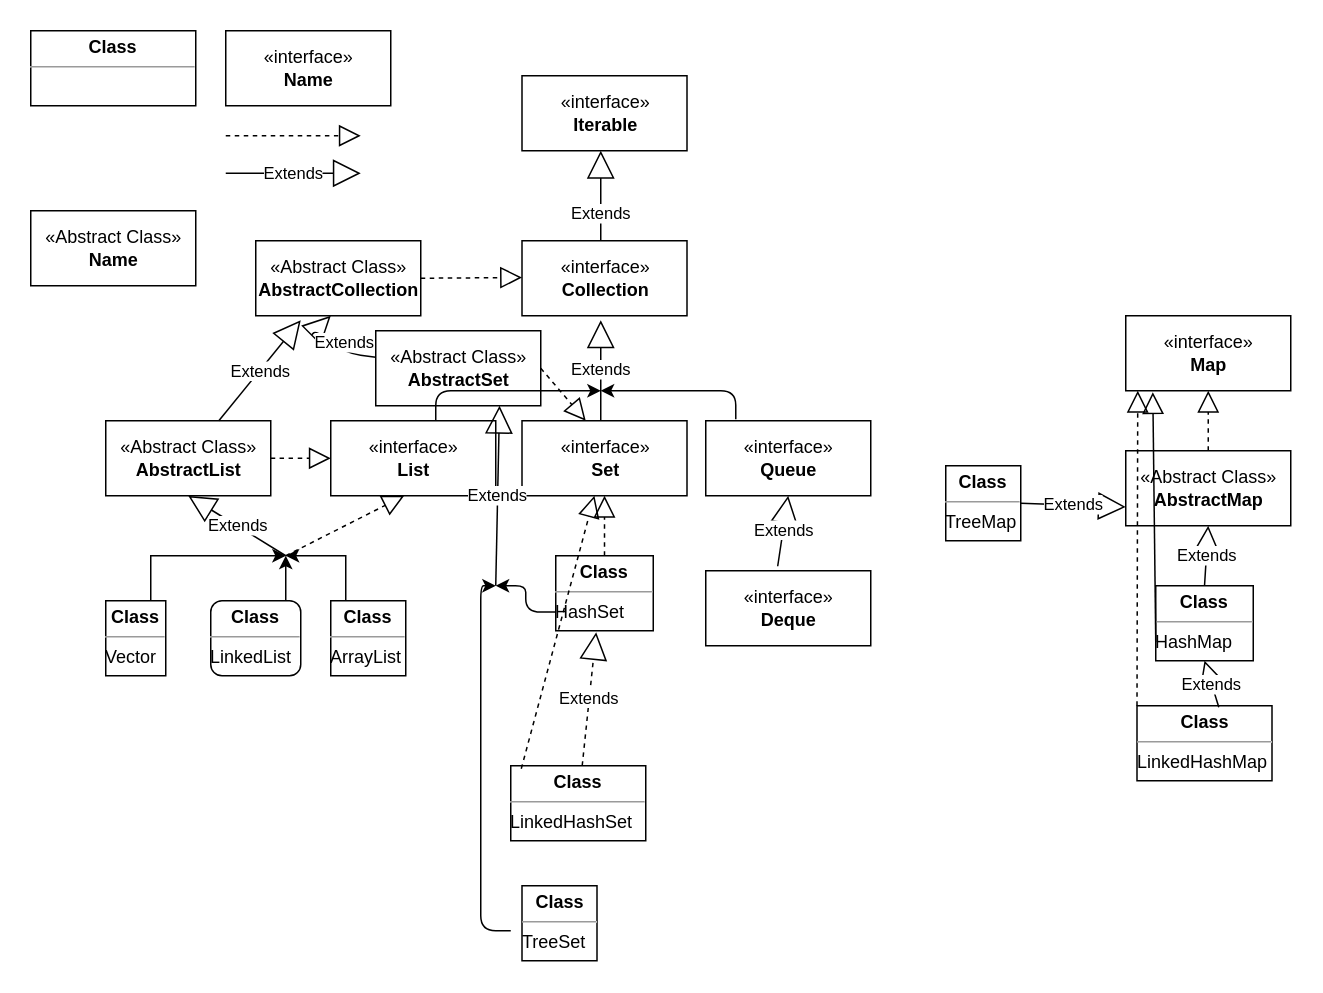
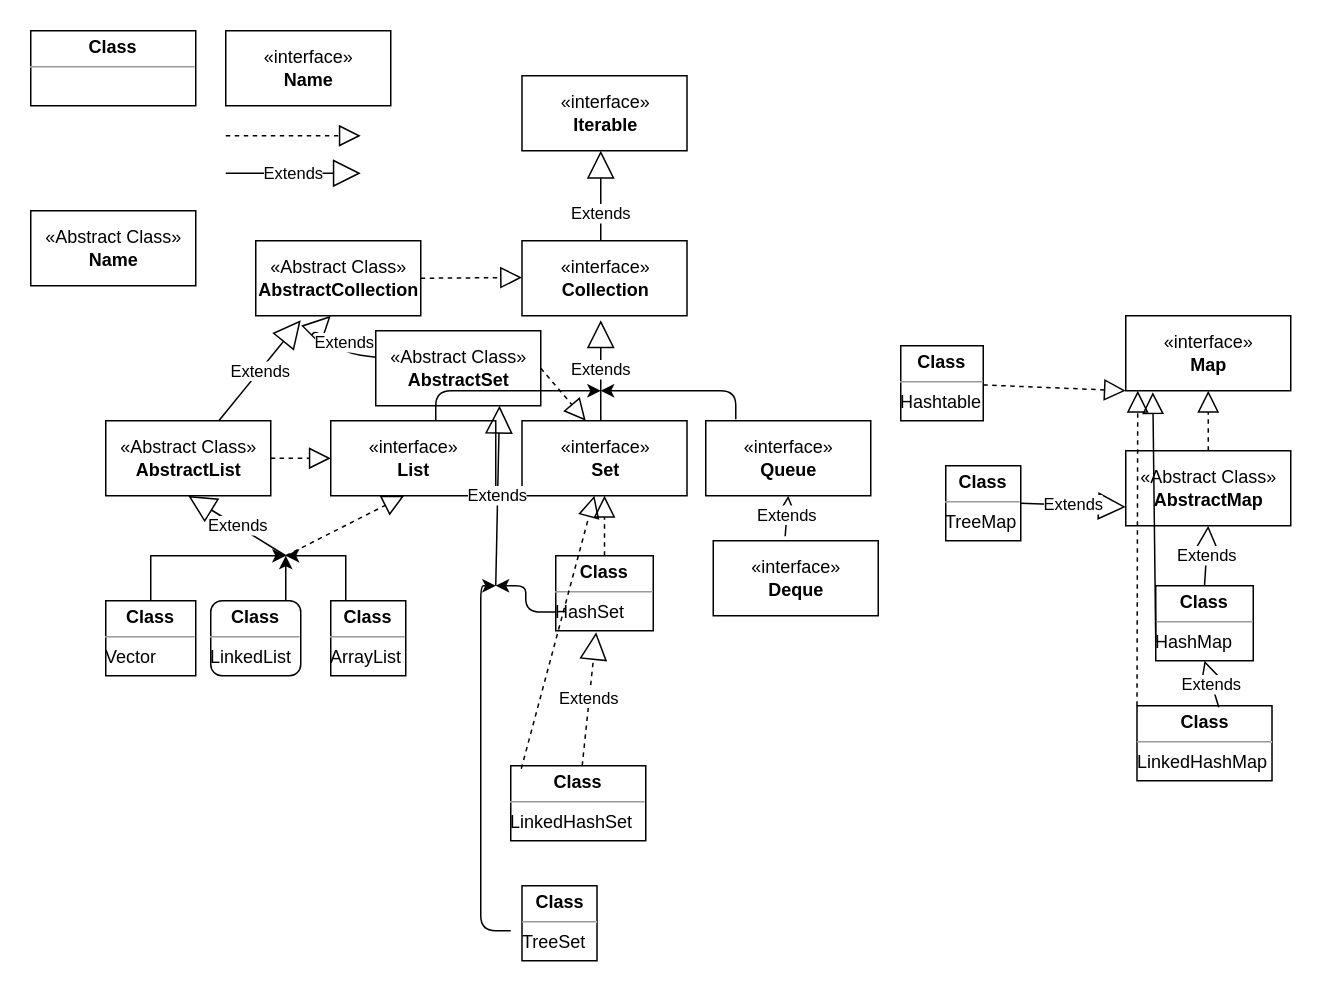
none -> (942, 383)
none -> (1043, 387)
(788, 608) -> (796, 578)
(136, 638) -> (151, 638)
